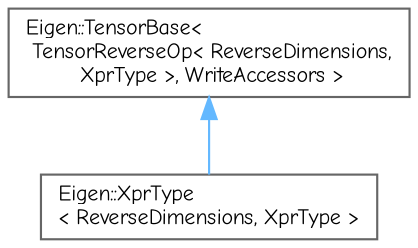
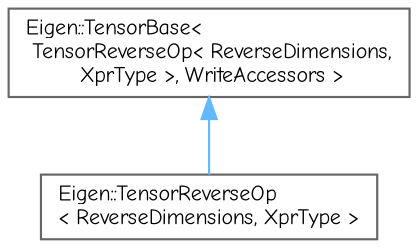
(209, 207) -> (209, 207)
